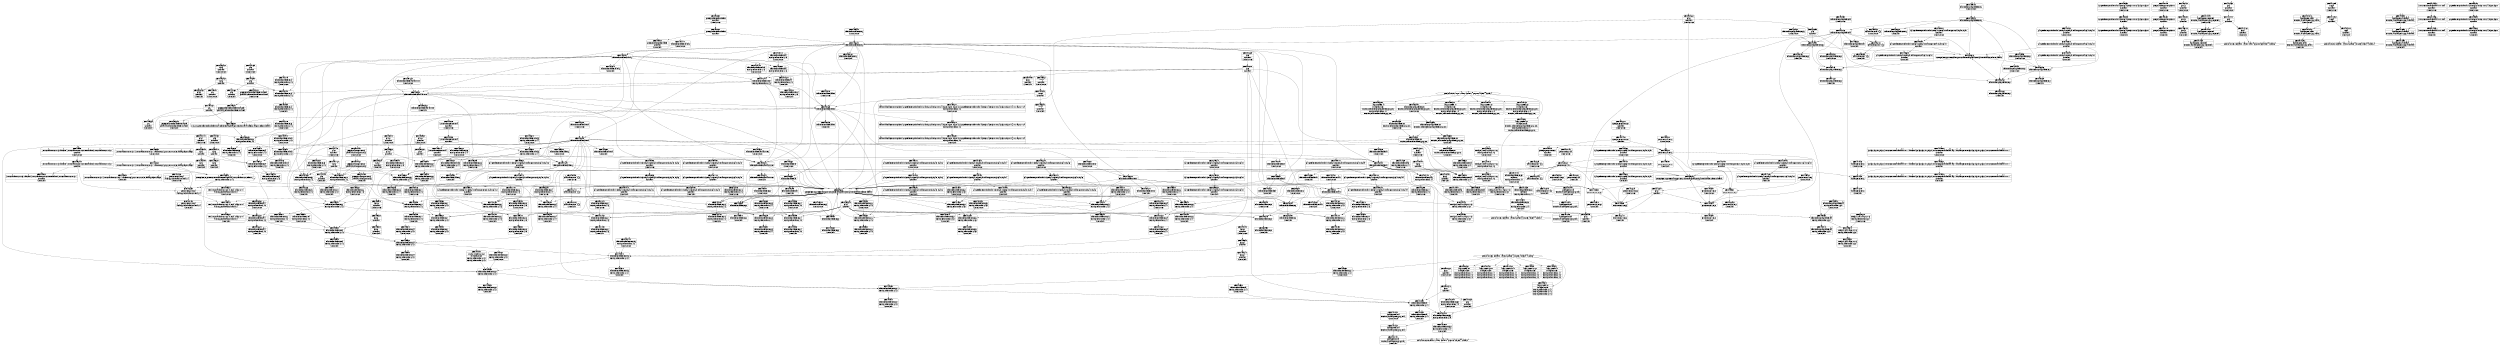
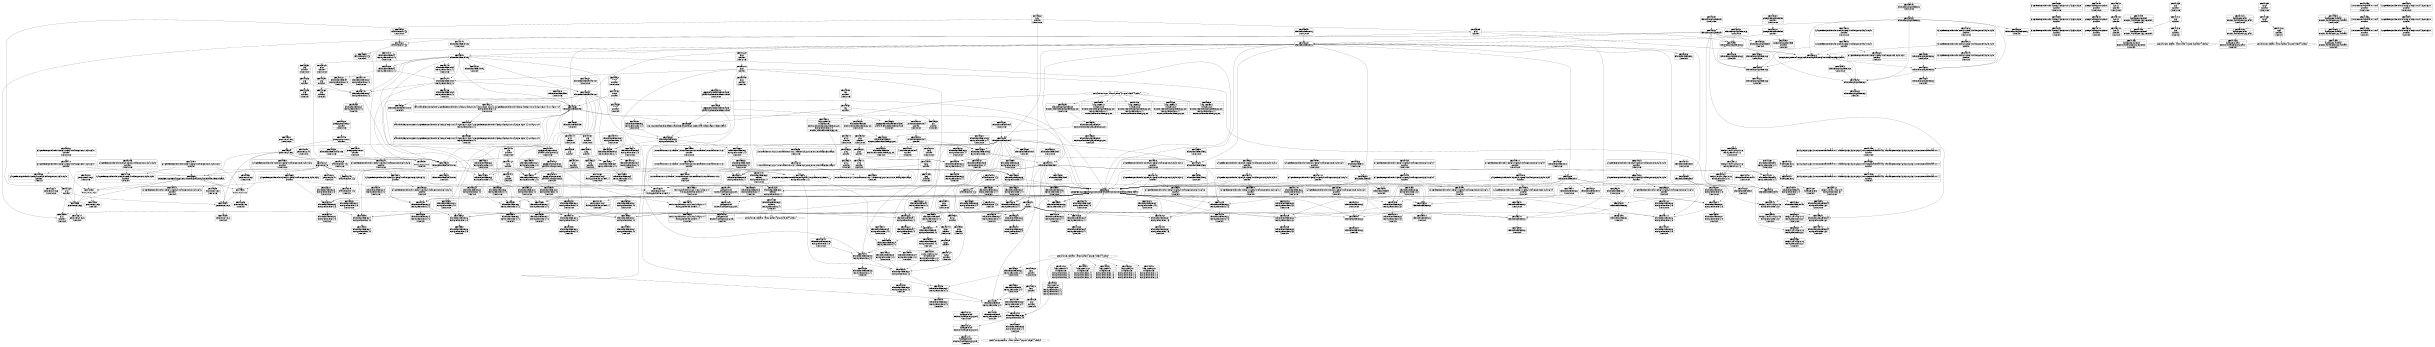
none -> (859, 164)
